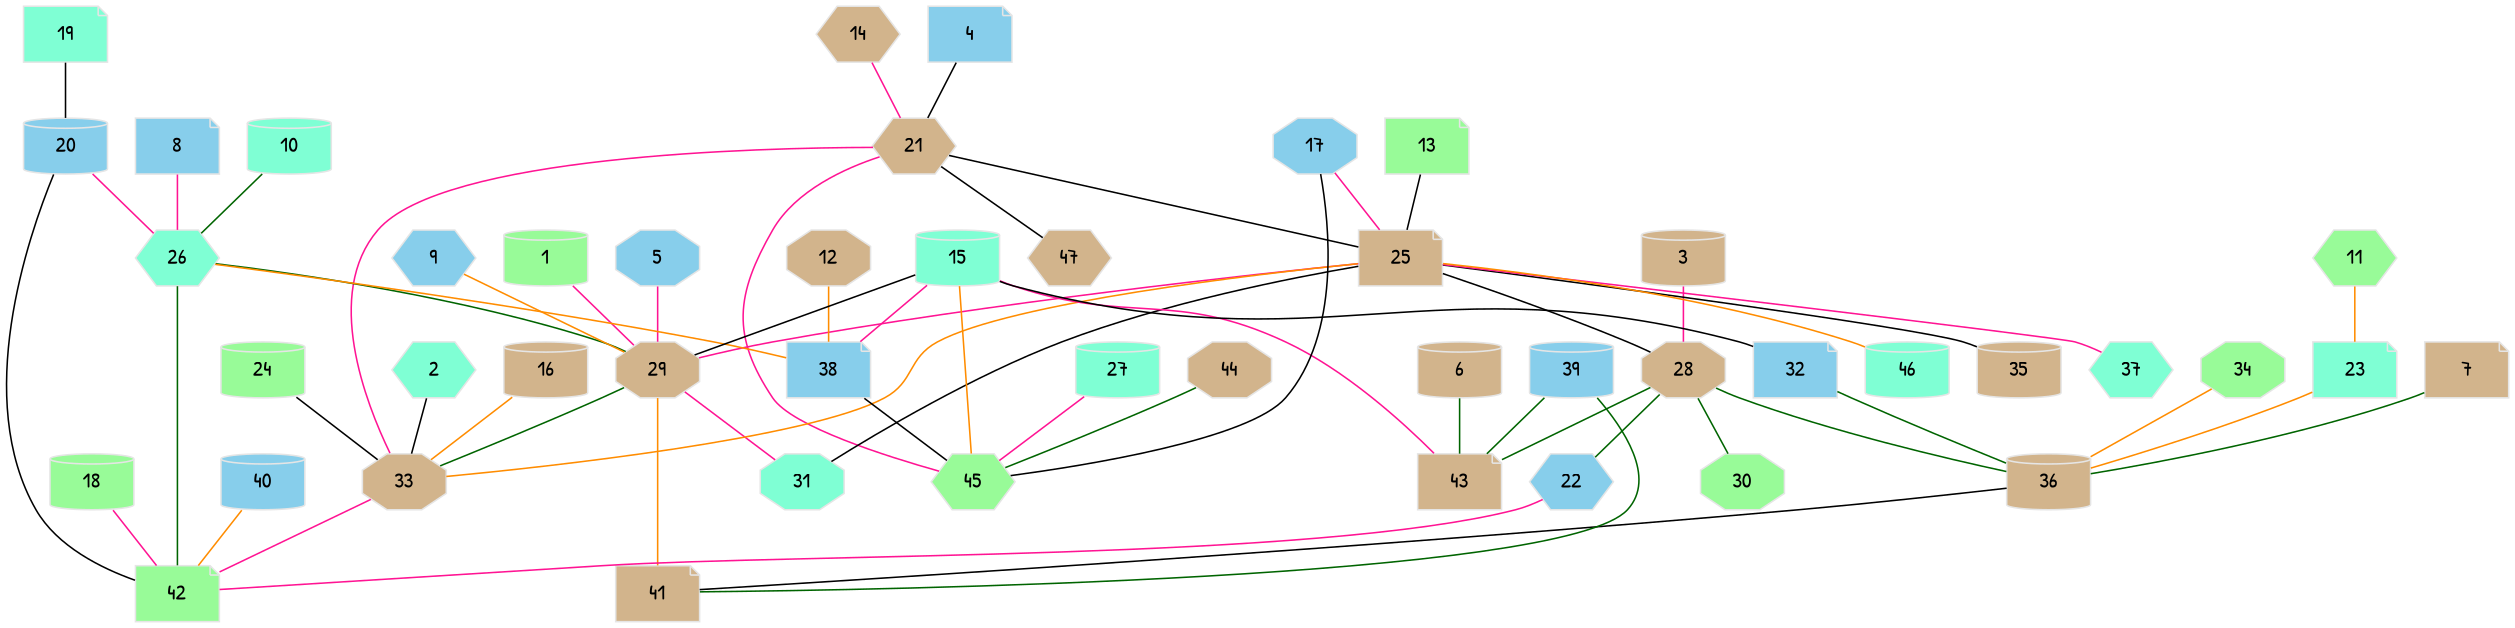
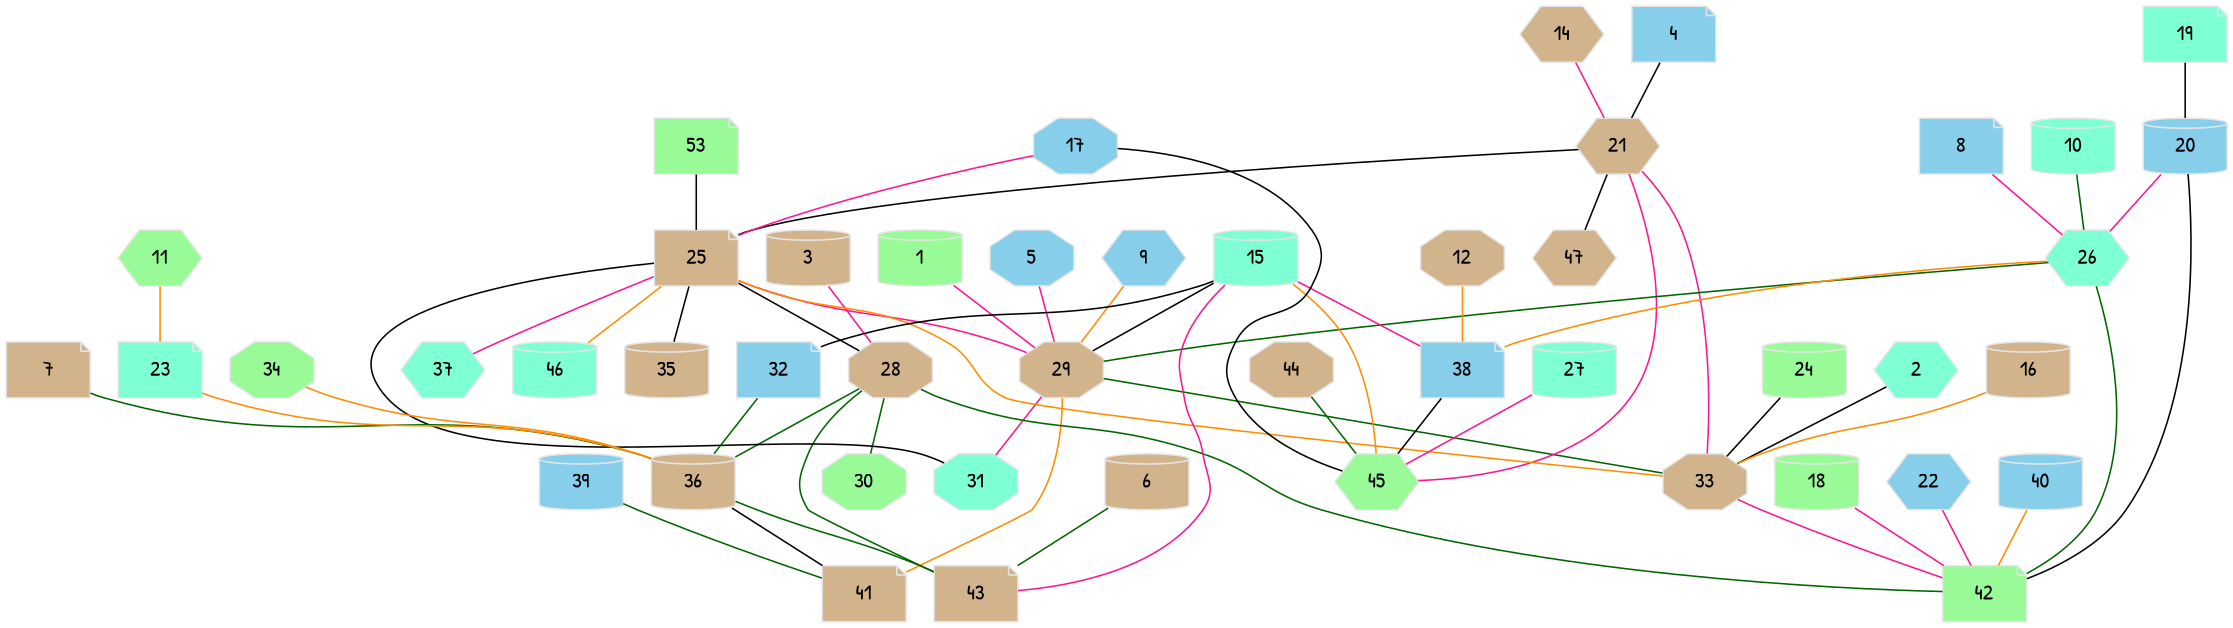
(1427, 146) -> (696, 146)
(1629, 424) -> (1421, 535)
(1516, 426) -> (835, 536)
